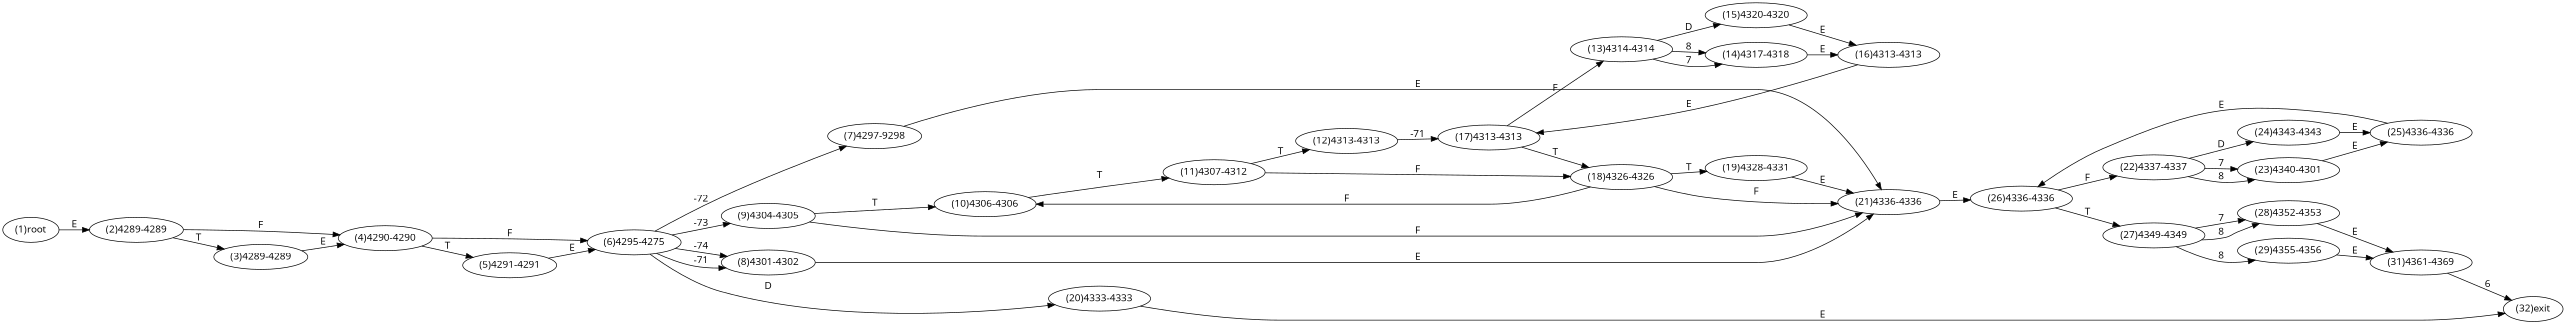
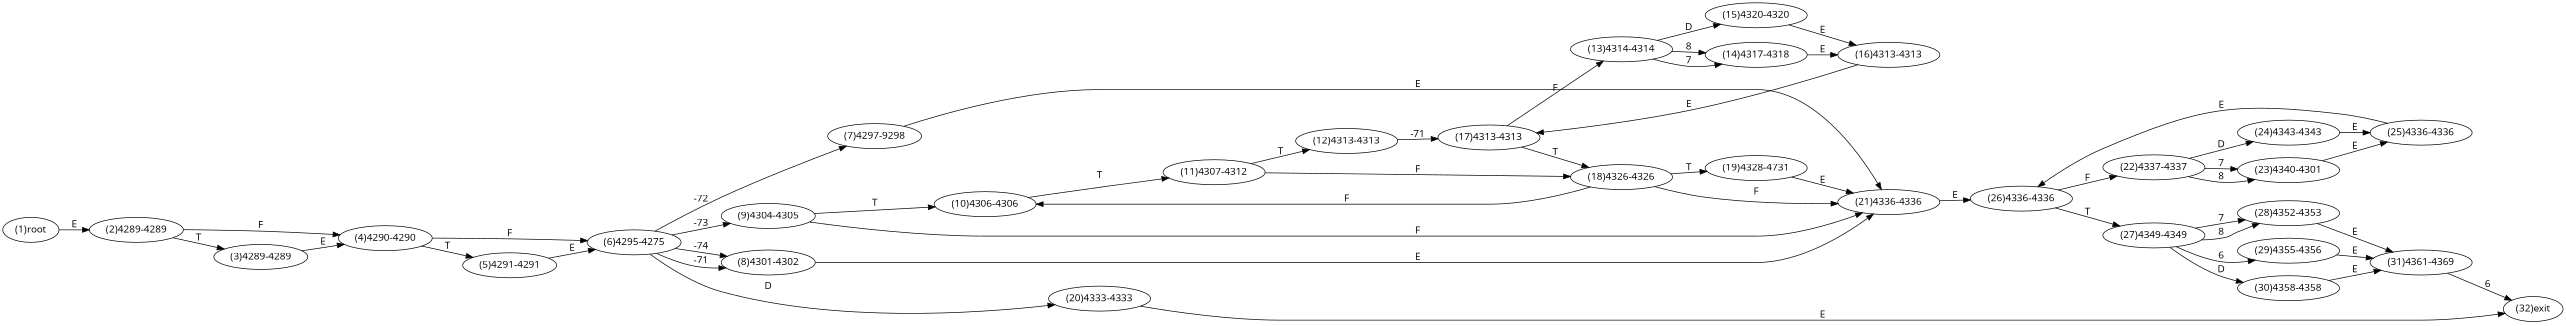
(1756, 168) -> (1756, 168)
(2221, 256) -> (2221, 256)
none -> (2289, 288)
